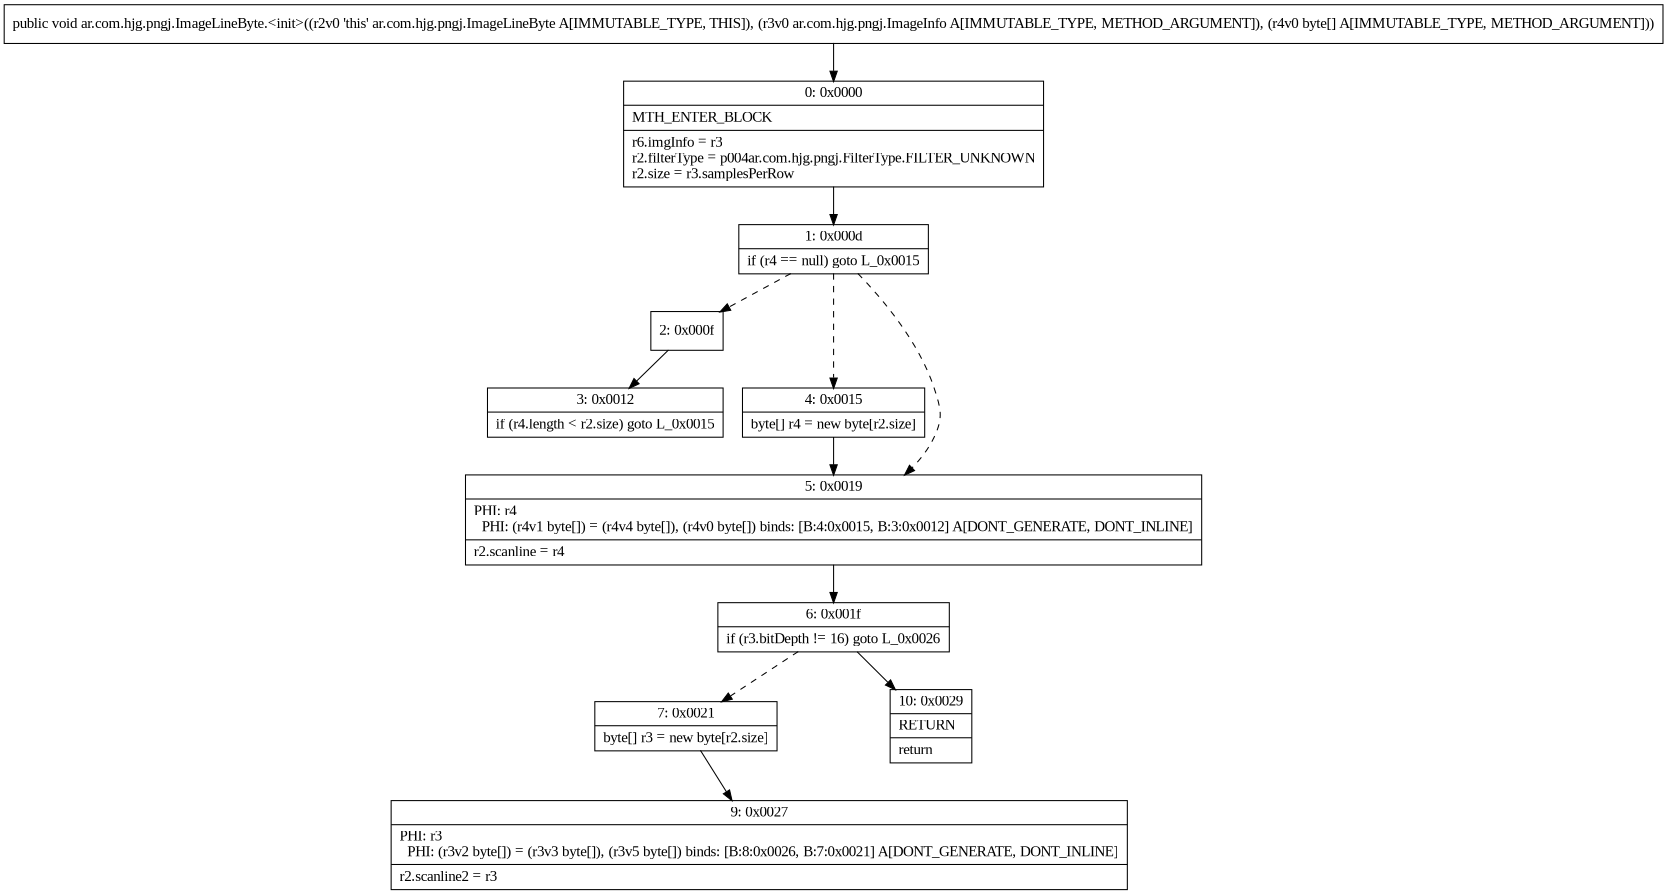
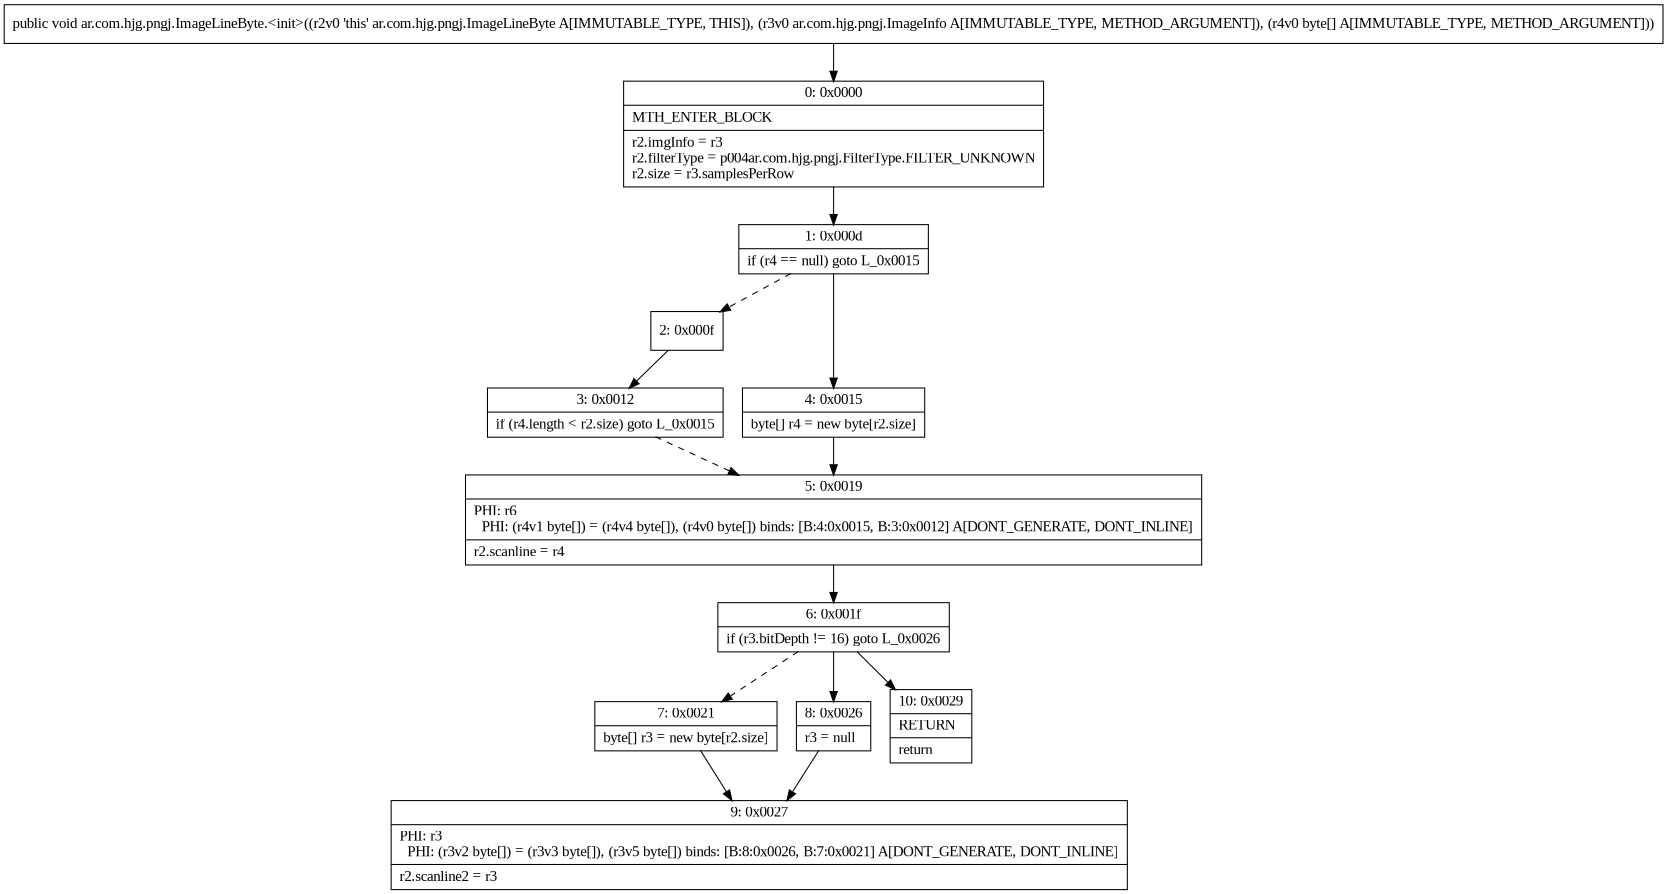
(678, 142) -> (678, 142)
(834, 326) -> (834, 326)
(925, 365) -> (692, 454)
(497, 511) -> (497, 511)
none -> (834, 726)
